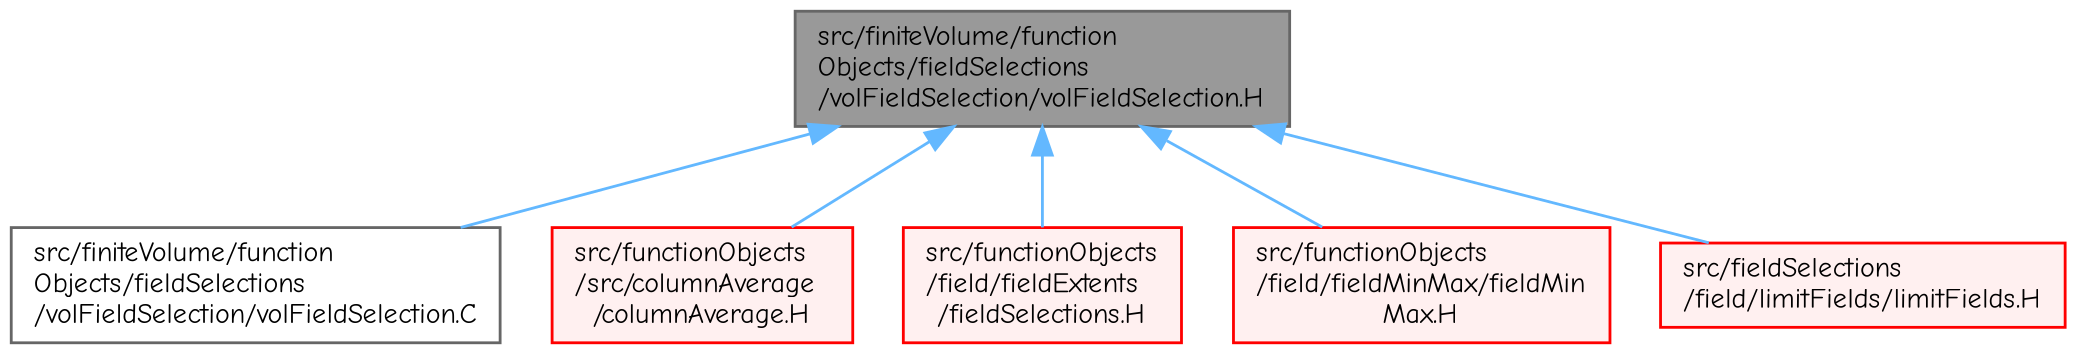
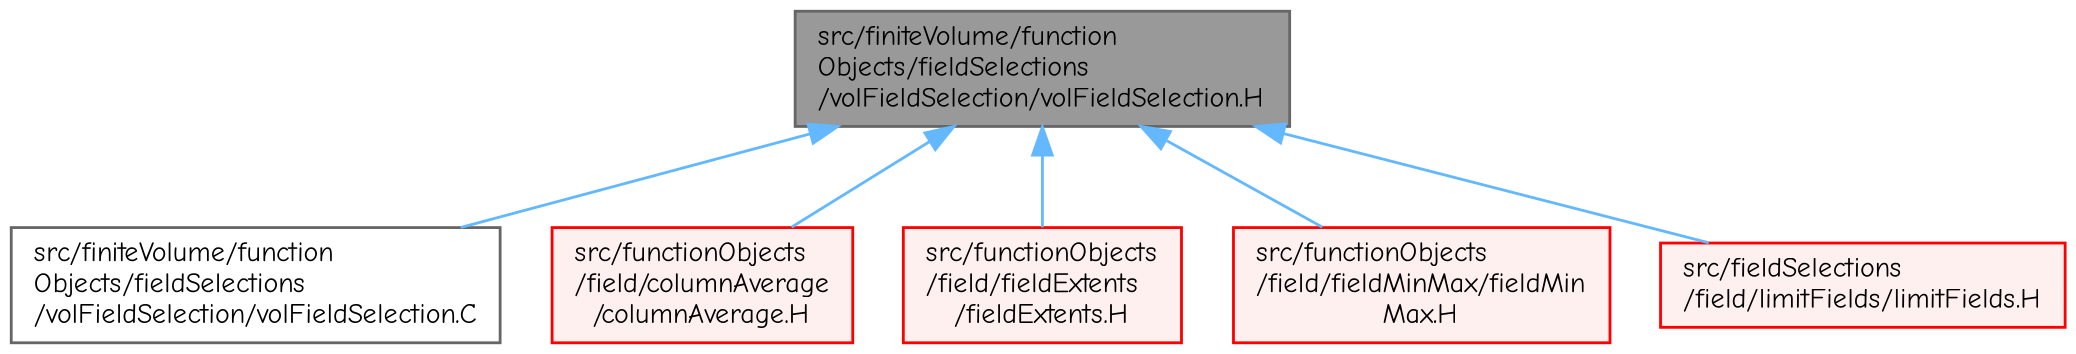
(702, 285) -> (702, 285)
(1042, 285) -> (1042, 285)
